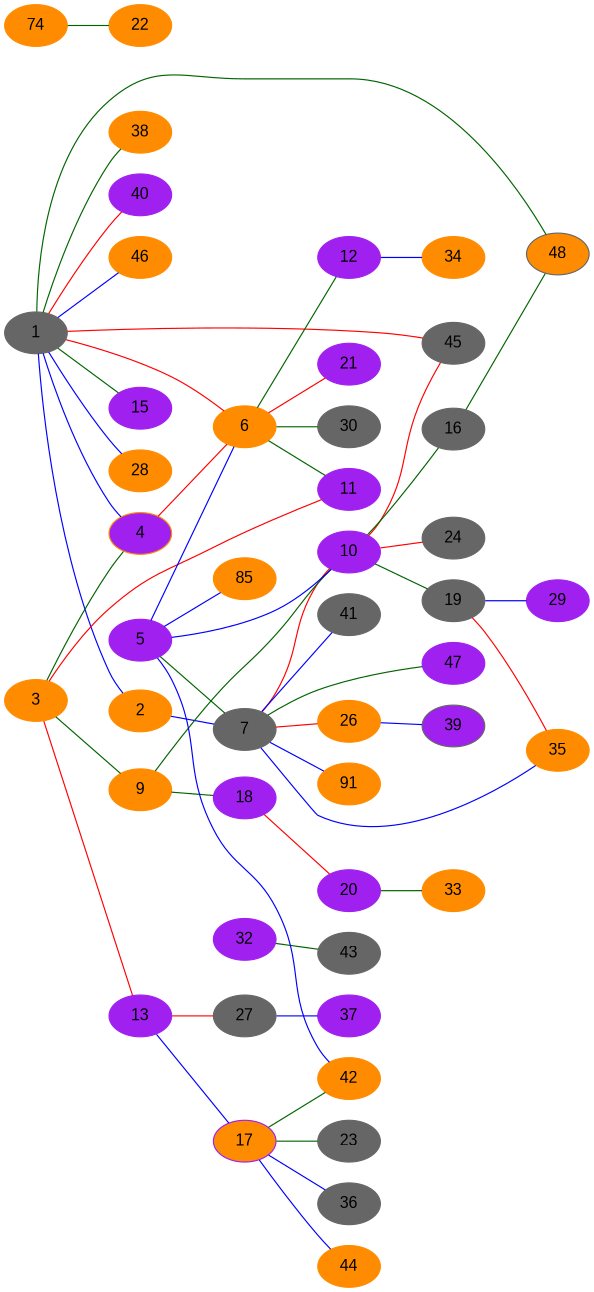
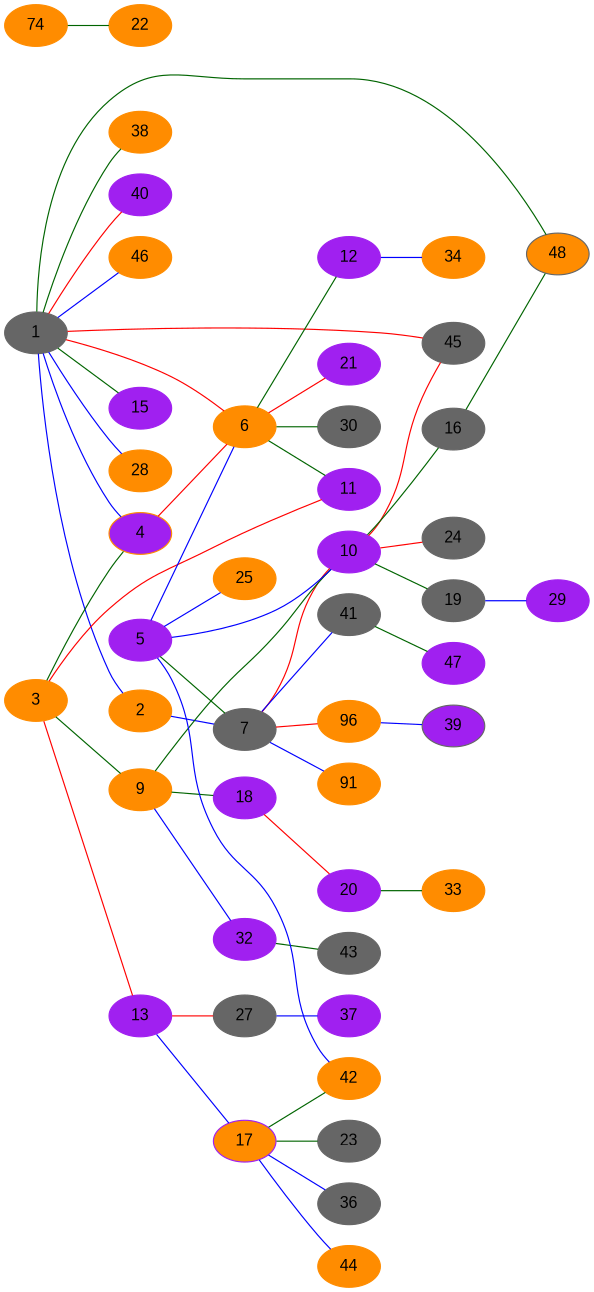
(245, 579) -> (245, 579)
(342, 682) -> (401, 639)
(349, 721) -> (349, 721)
(558, 750) -> none
none -> (193, 865)
